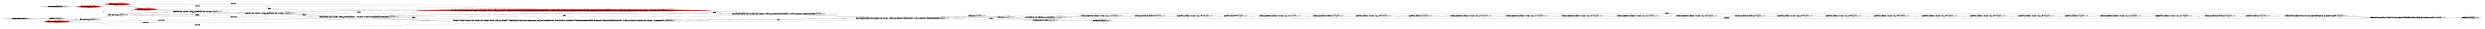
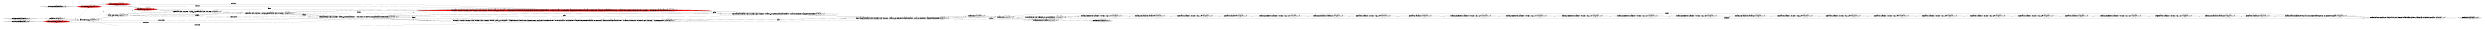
none -> (21, 22)
